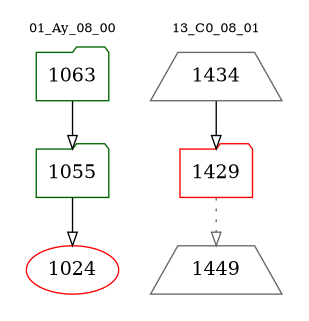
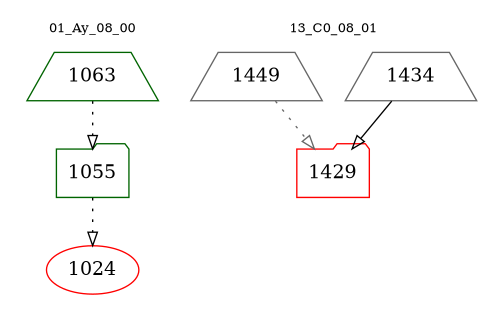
(73, 77) -> (93, 77)
(73, 118) -> (93, 118)
(73, 215) -> (93, 215)
(216, 215) -> (291, 120)
